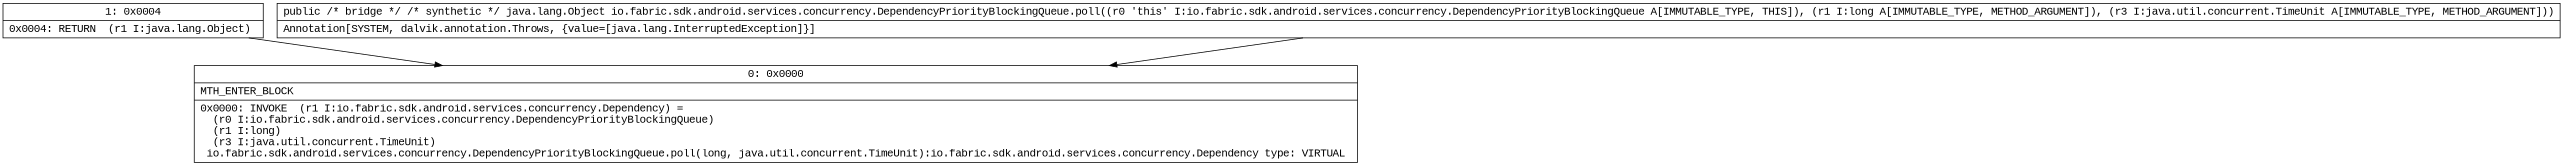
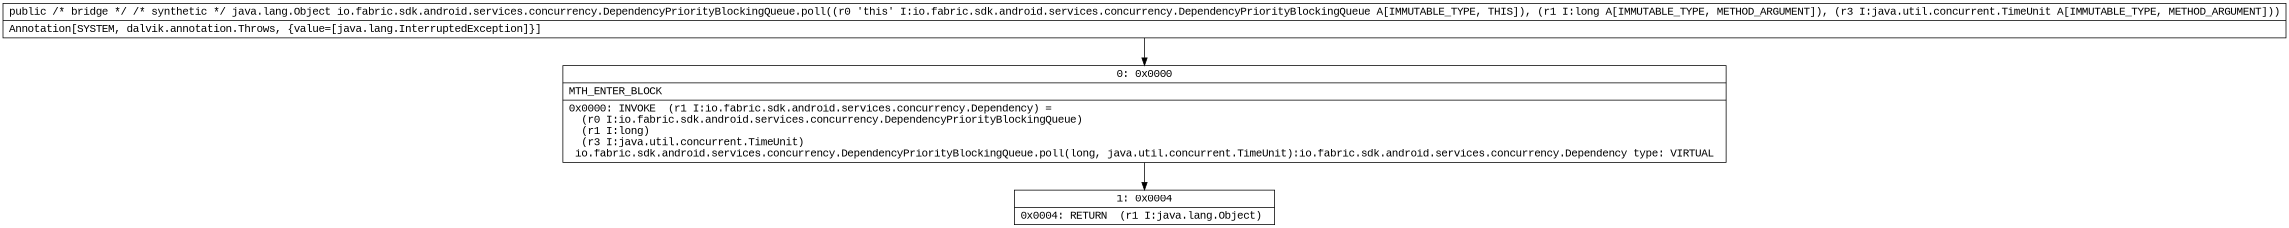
(342, 51) -> (1144, 172)
